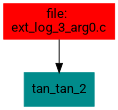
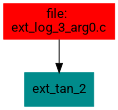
(59, 89) -> (59, 89)
